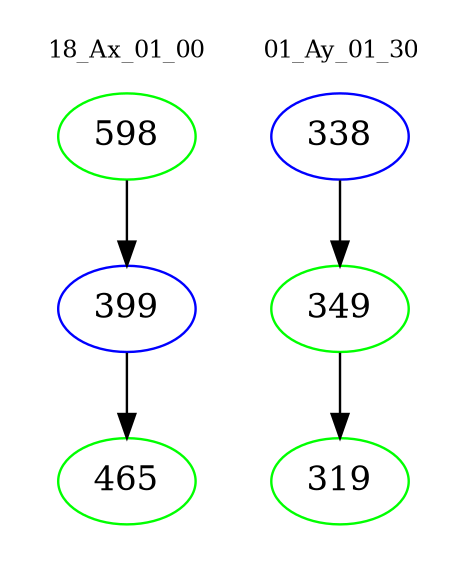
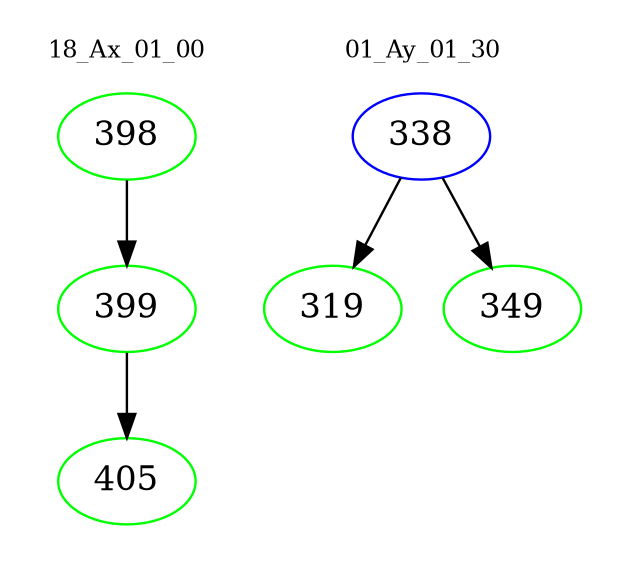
(127, 136) -> (127, 136)
(127, 309) -> (127, 309)
(340, 383) -> (383, 211)
(127, 481) -> (127, 481)
